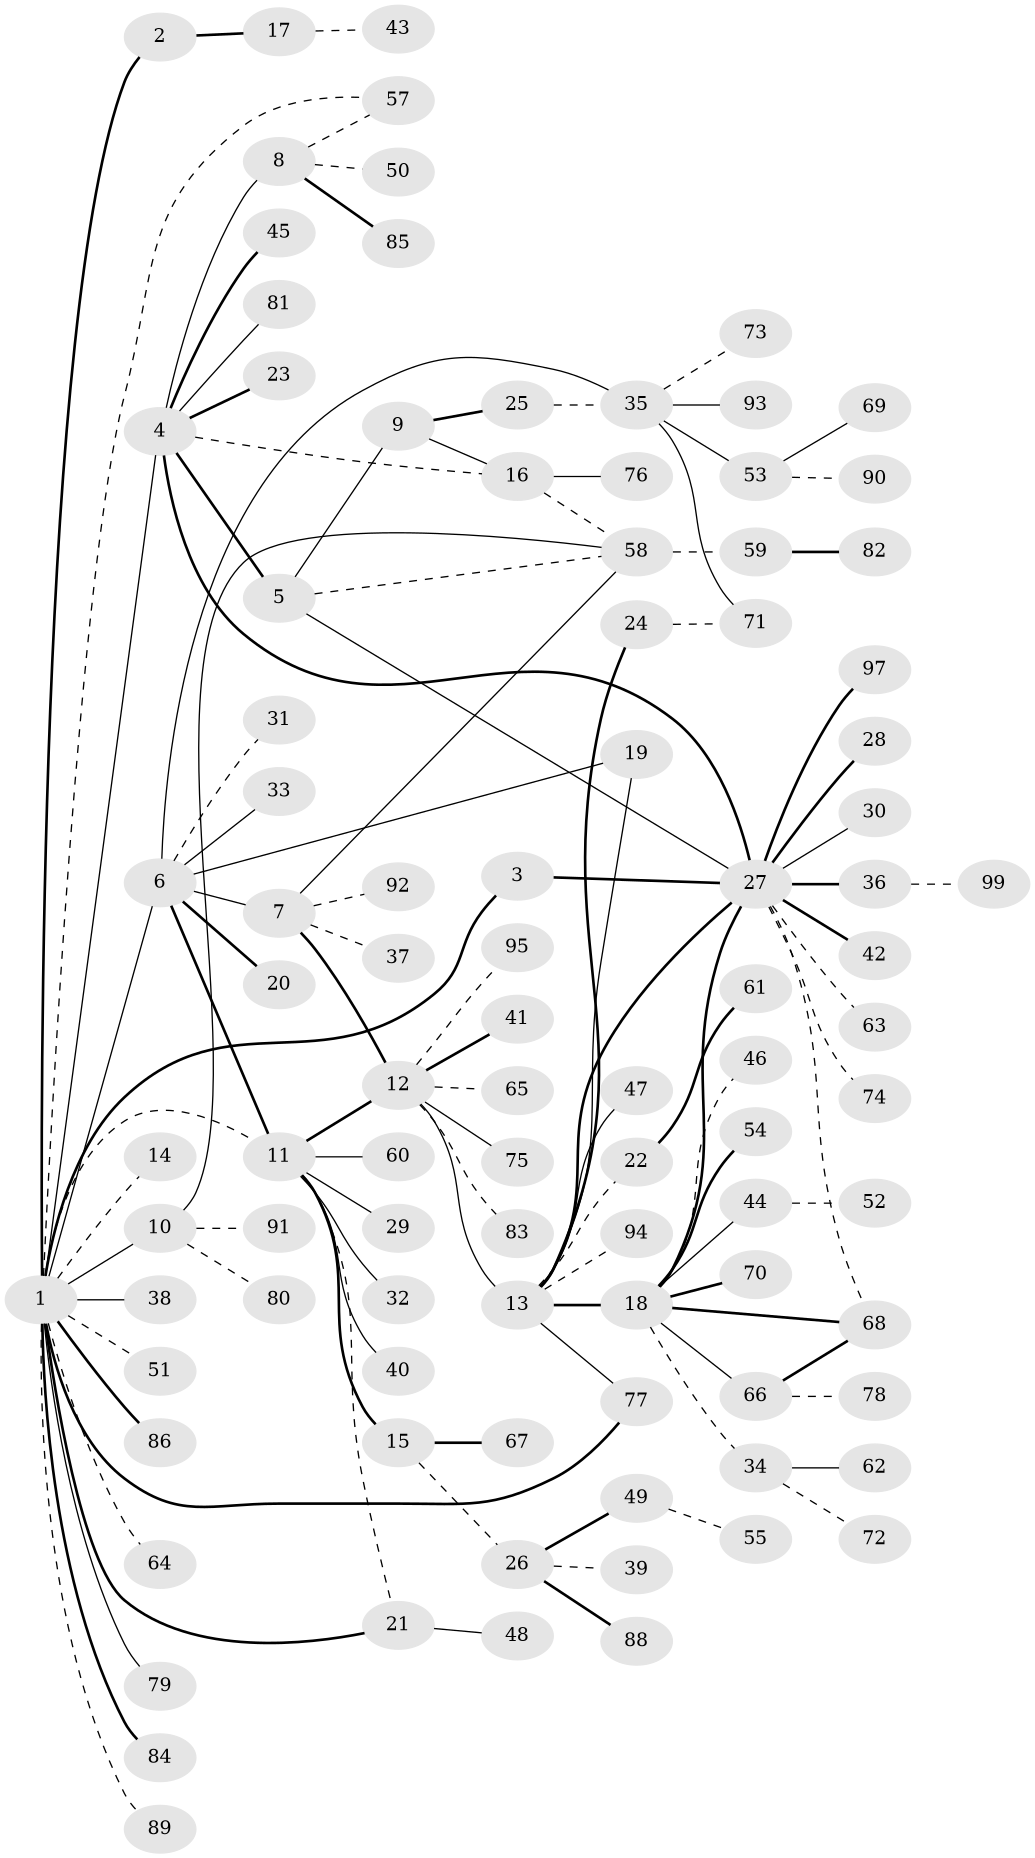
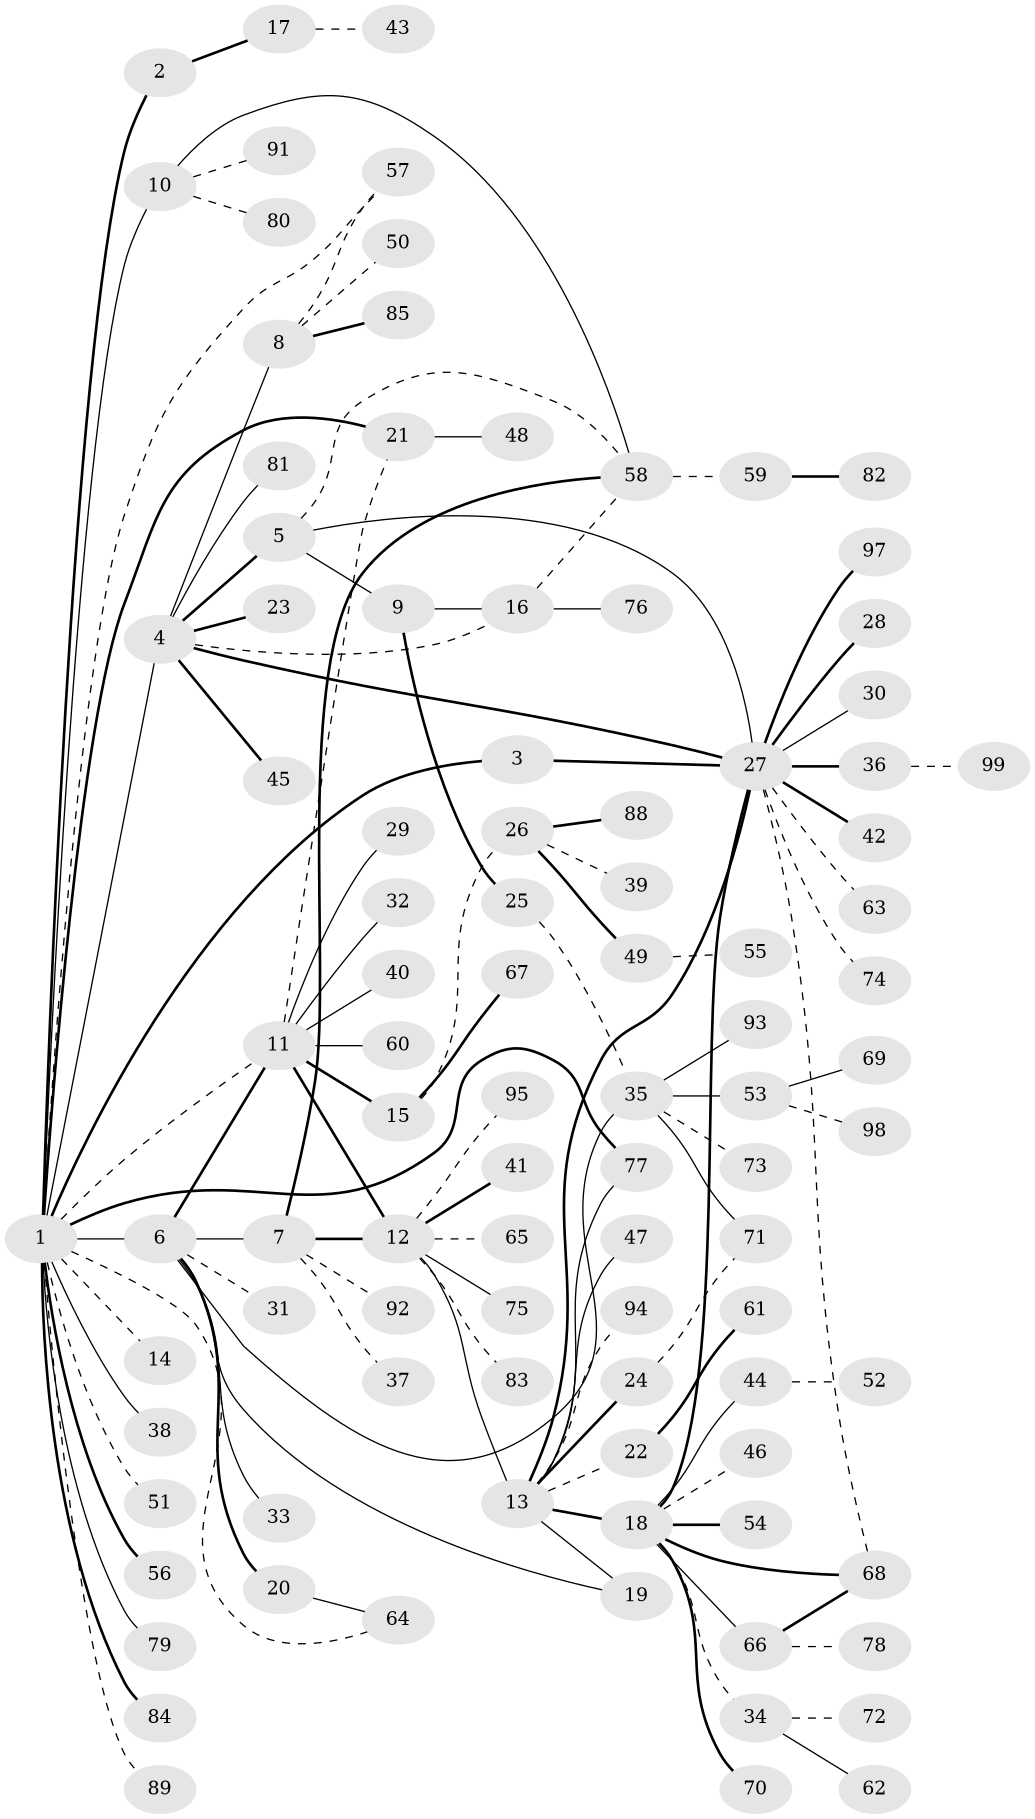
(875, 479) -> (875, 1132)
(458, 733) -> (327, 692)
(160, 1443) -> (160, 1575)
none -> (339, 1605)
